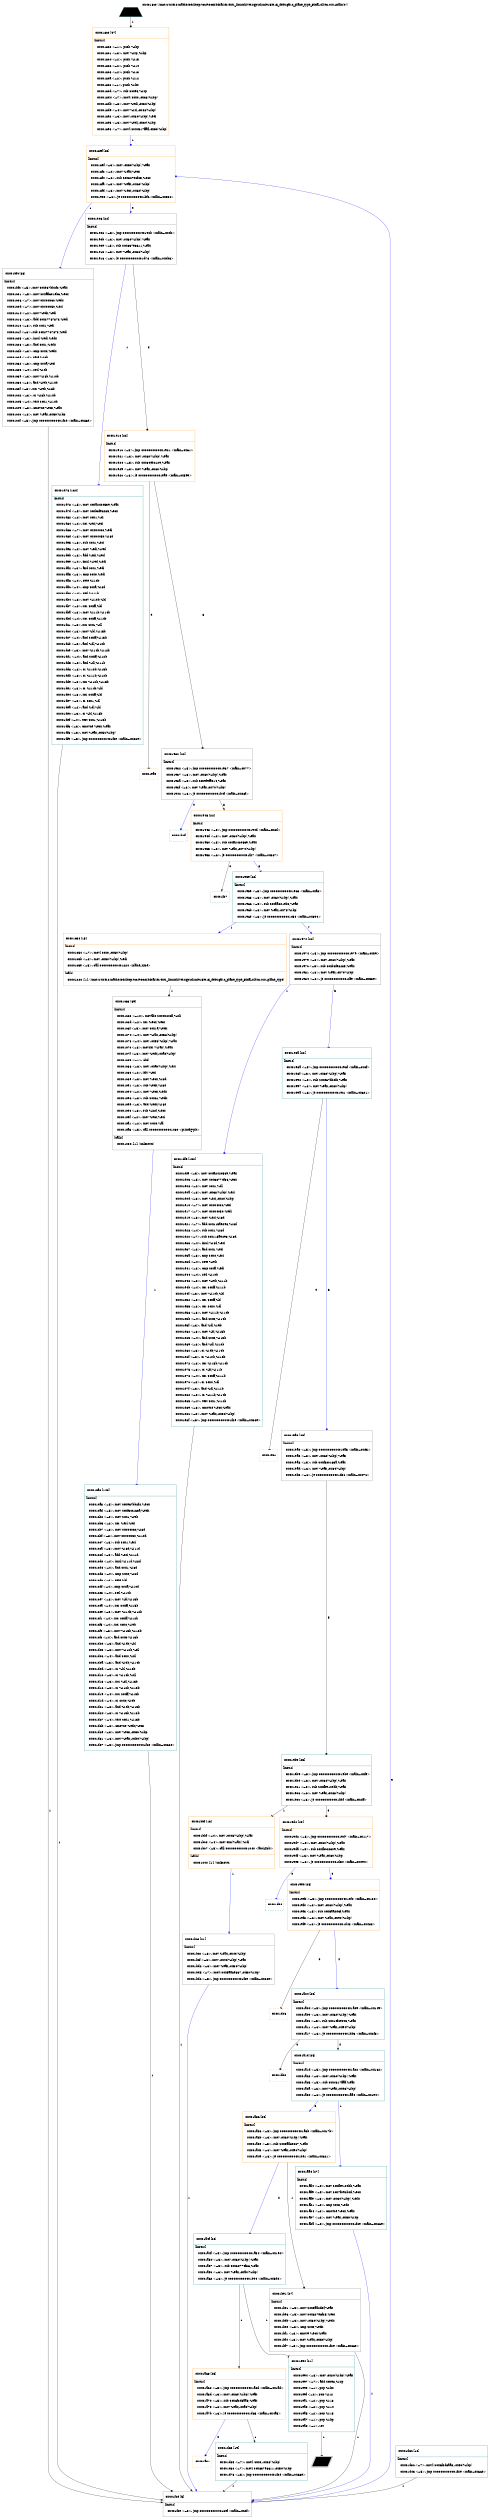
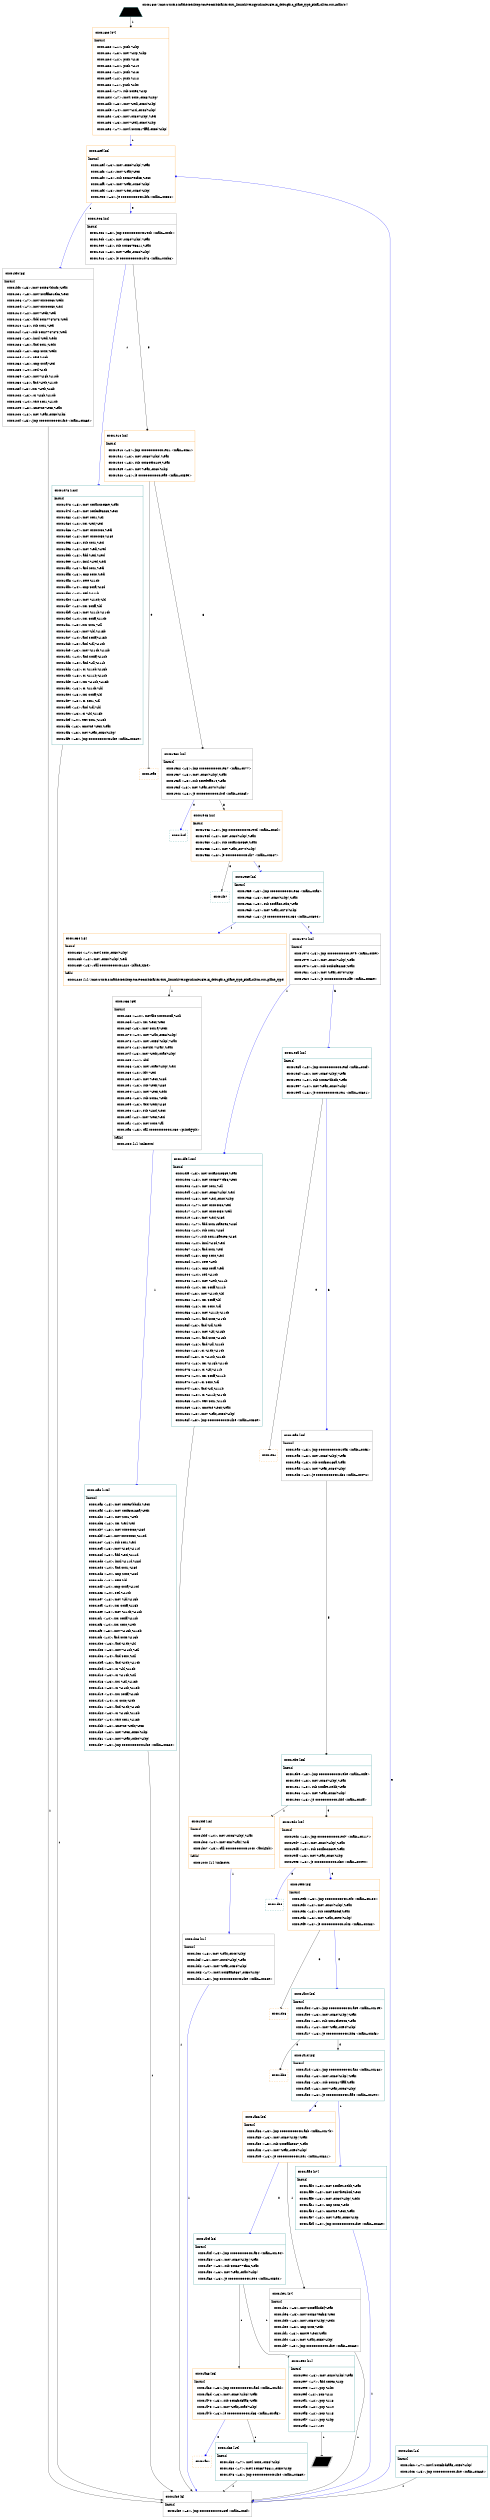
(228, 927) -> (228, 927)
